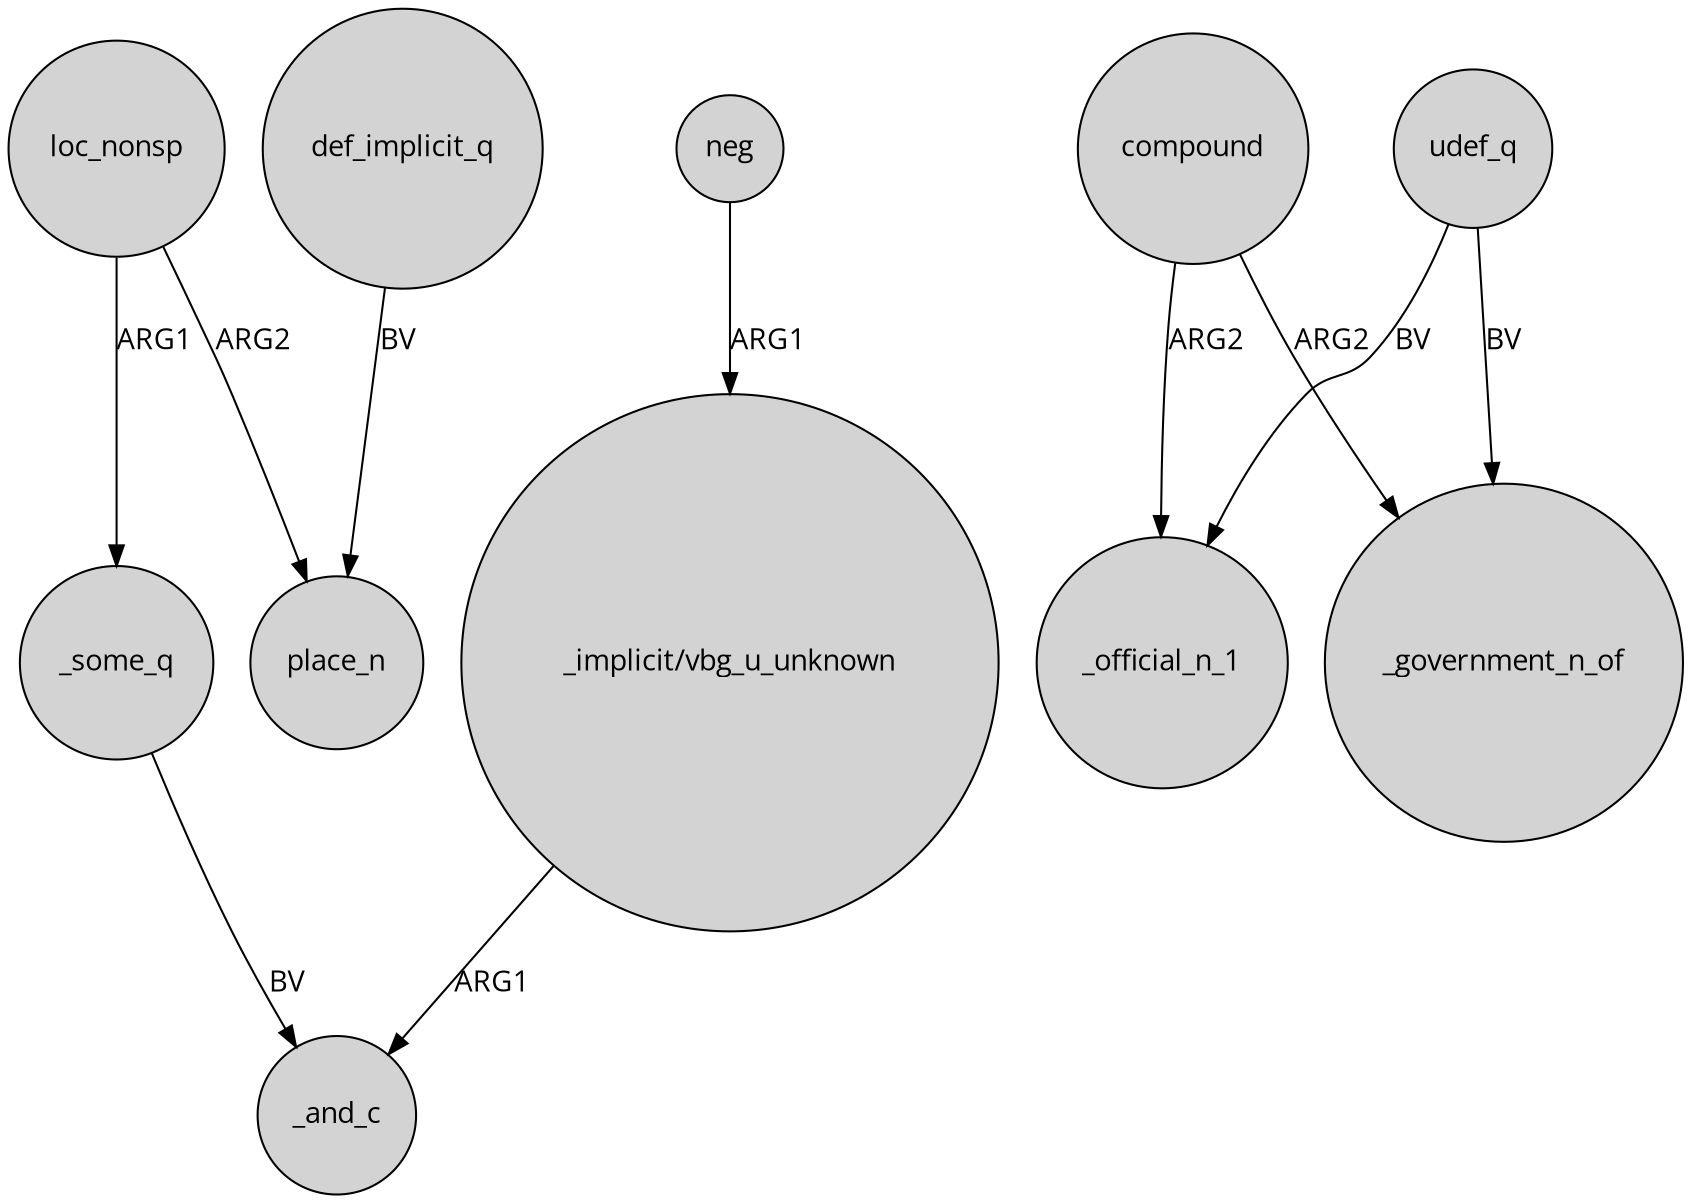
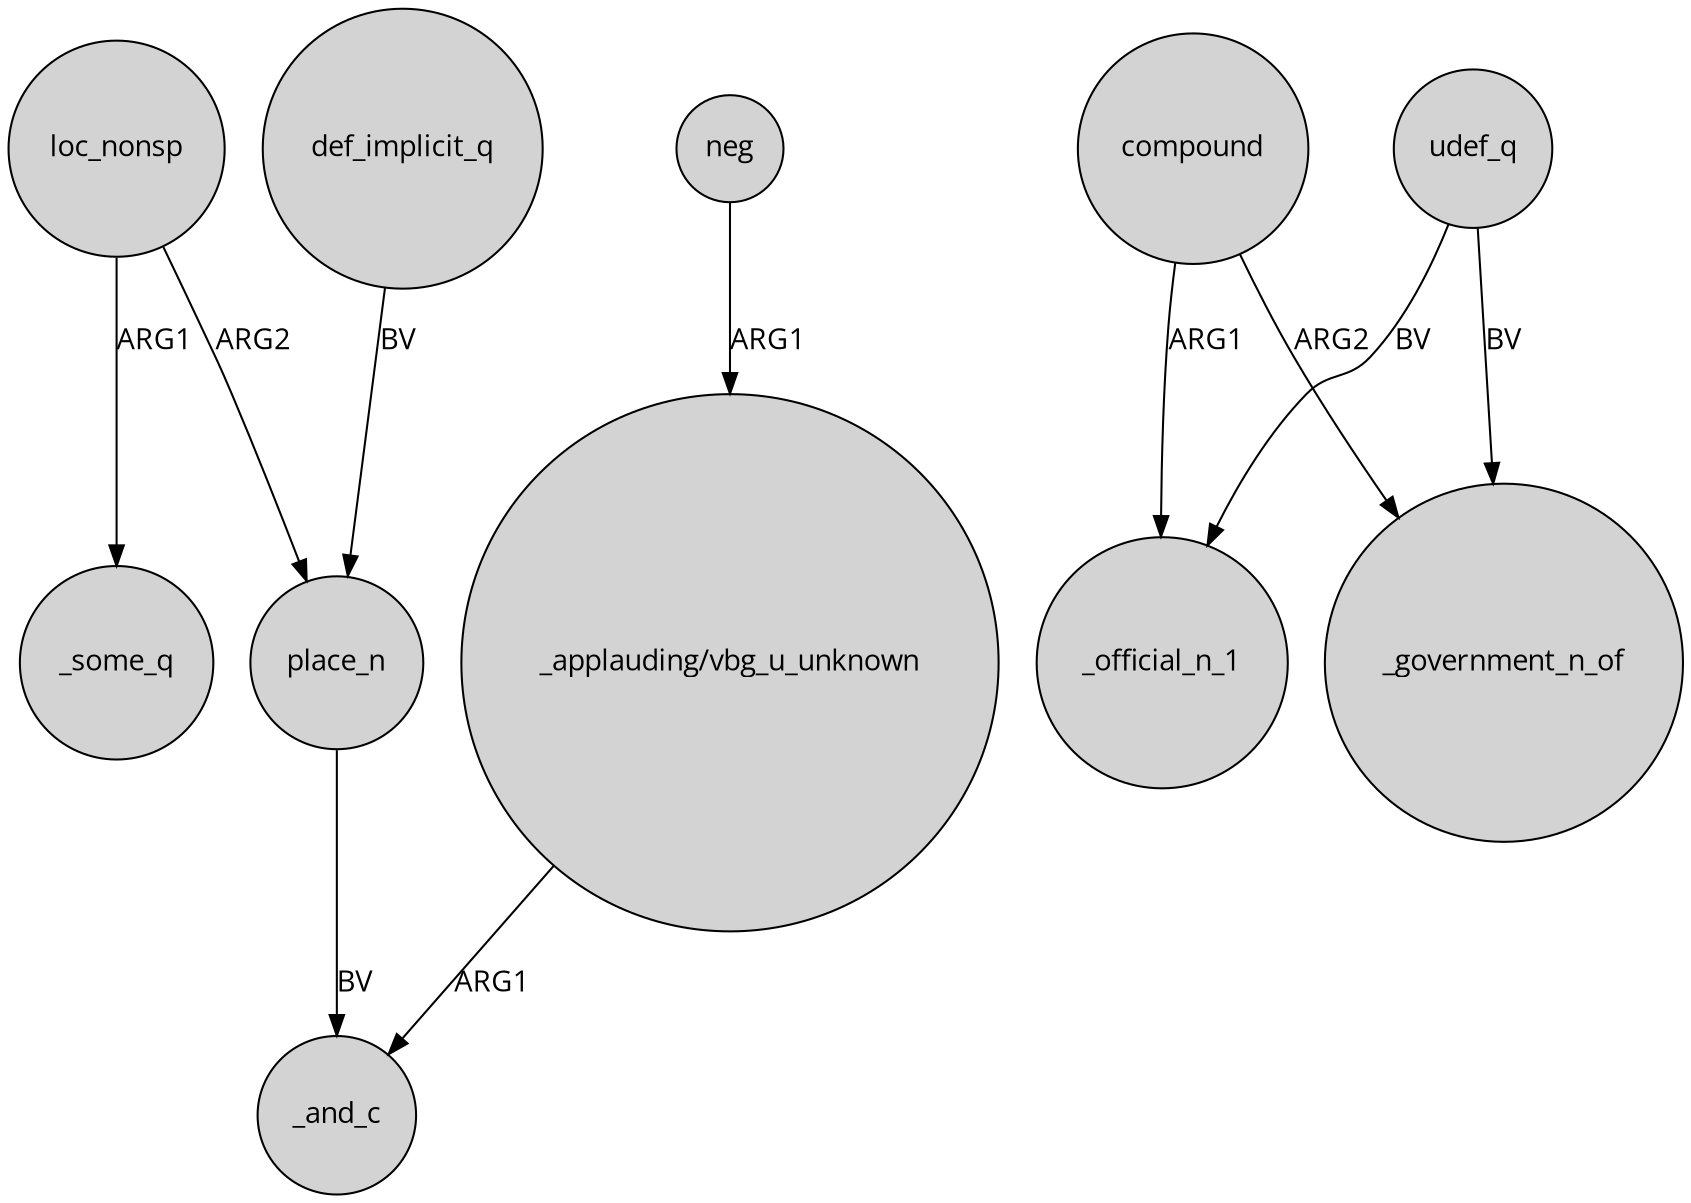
(1206, 342) -> (1206, 342)
(730, 663) -> (730, 663)
(213, 893) -> (337, 882)
